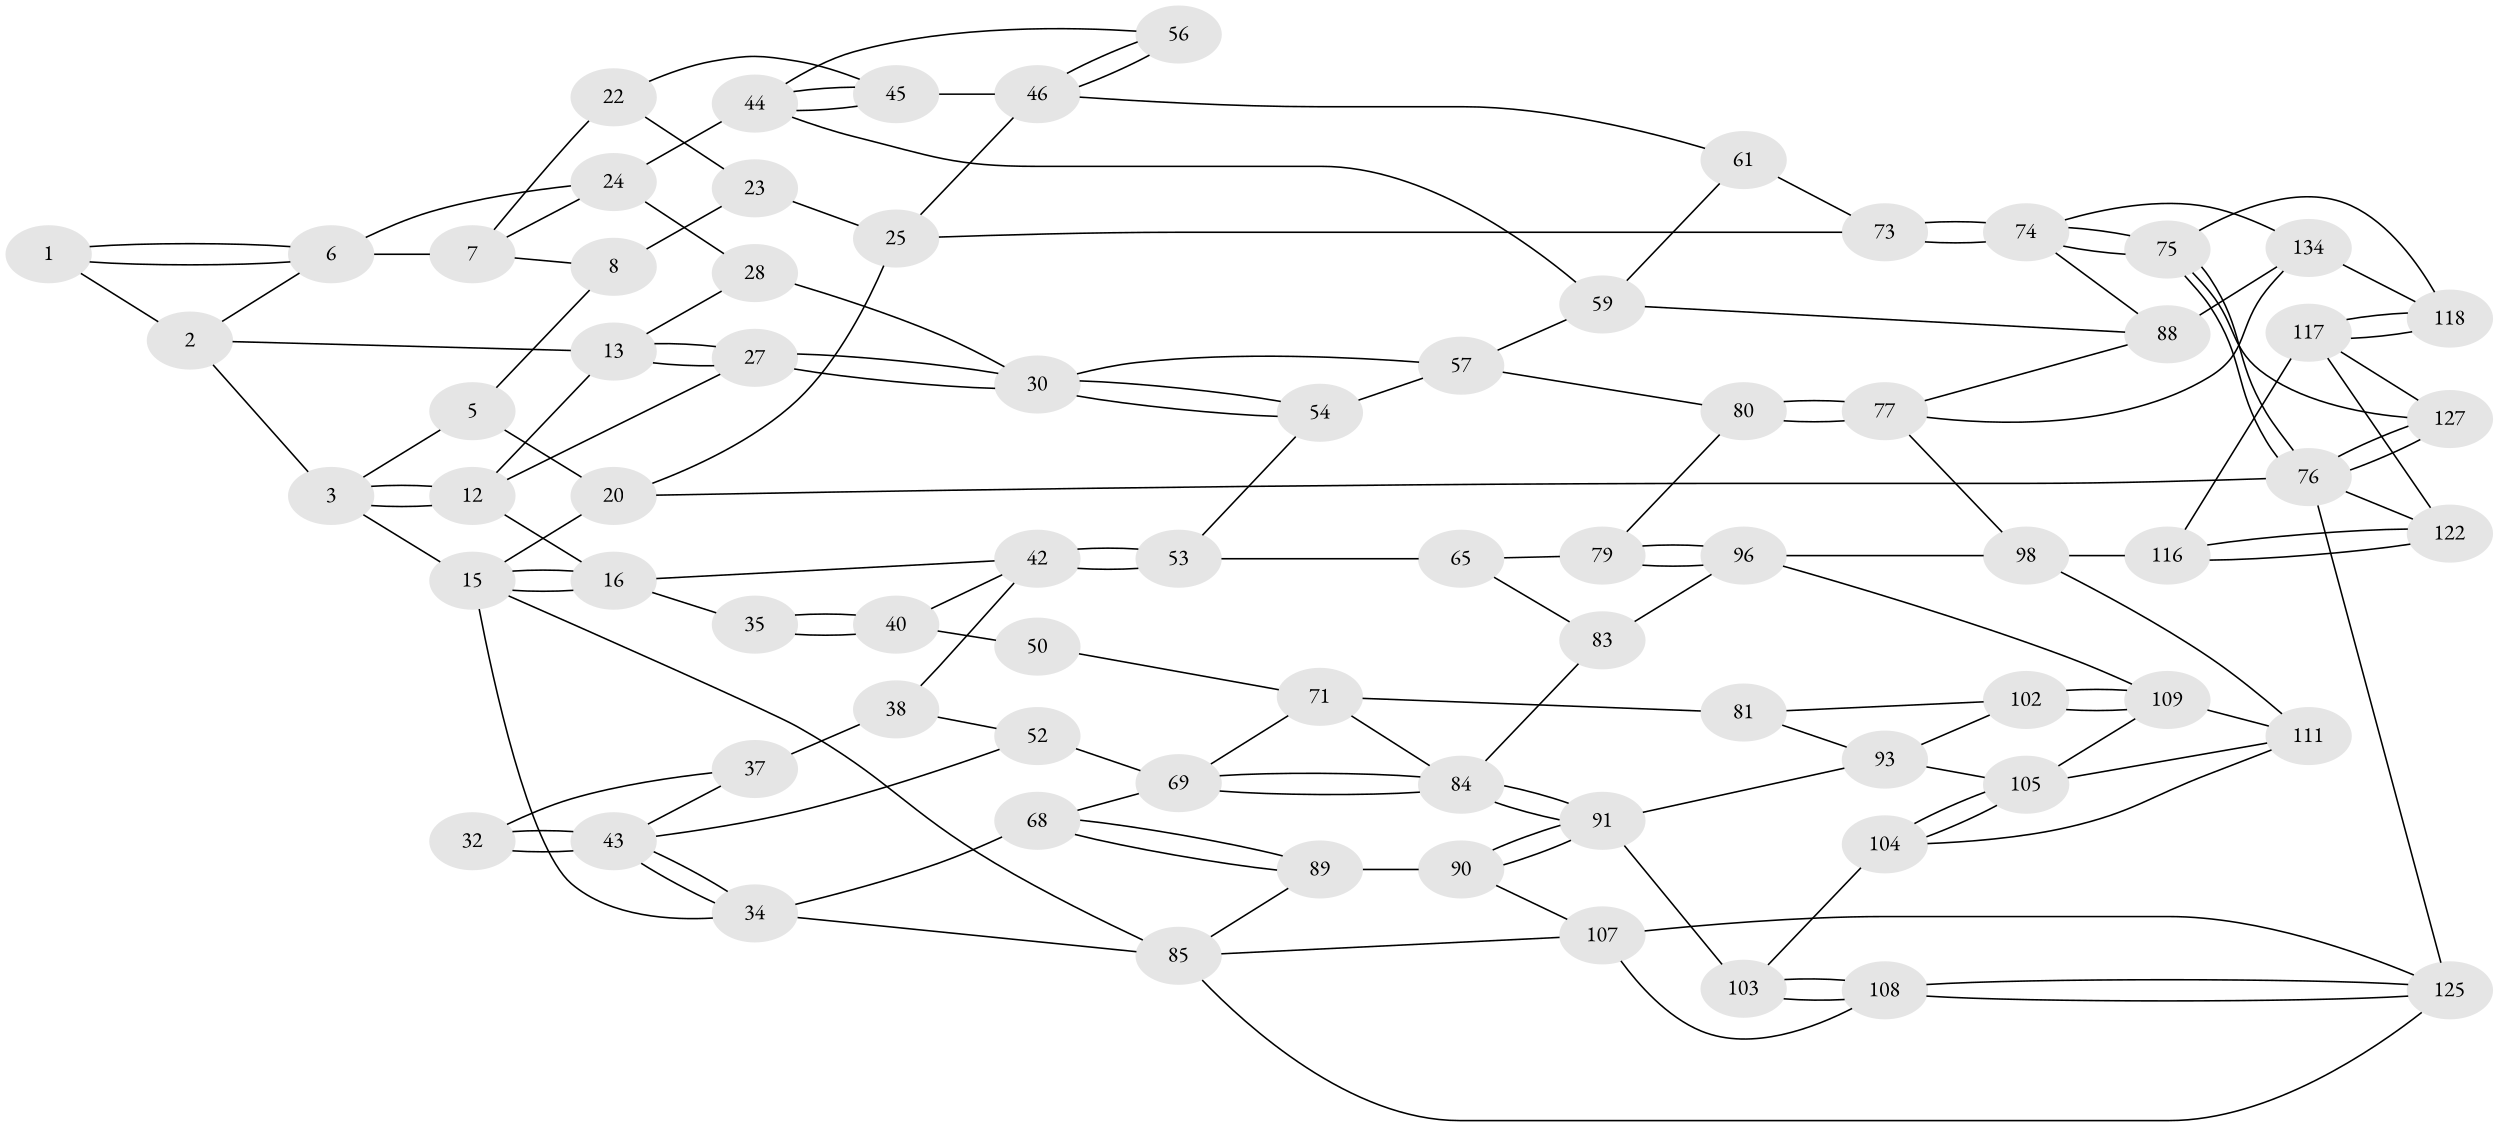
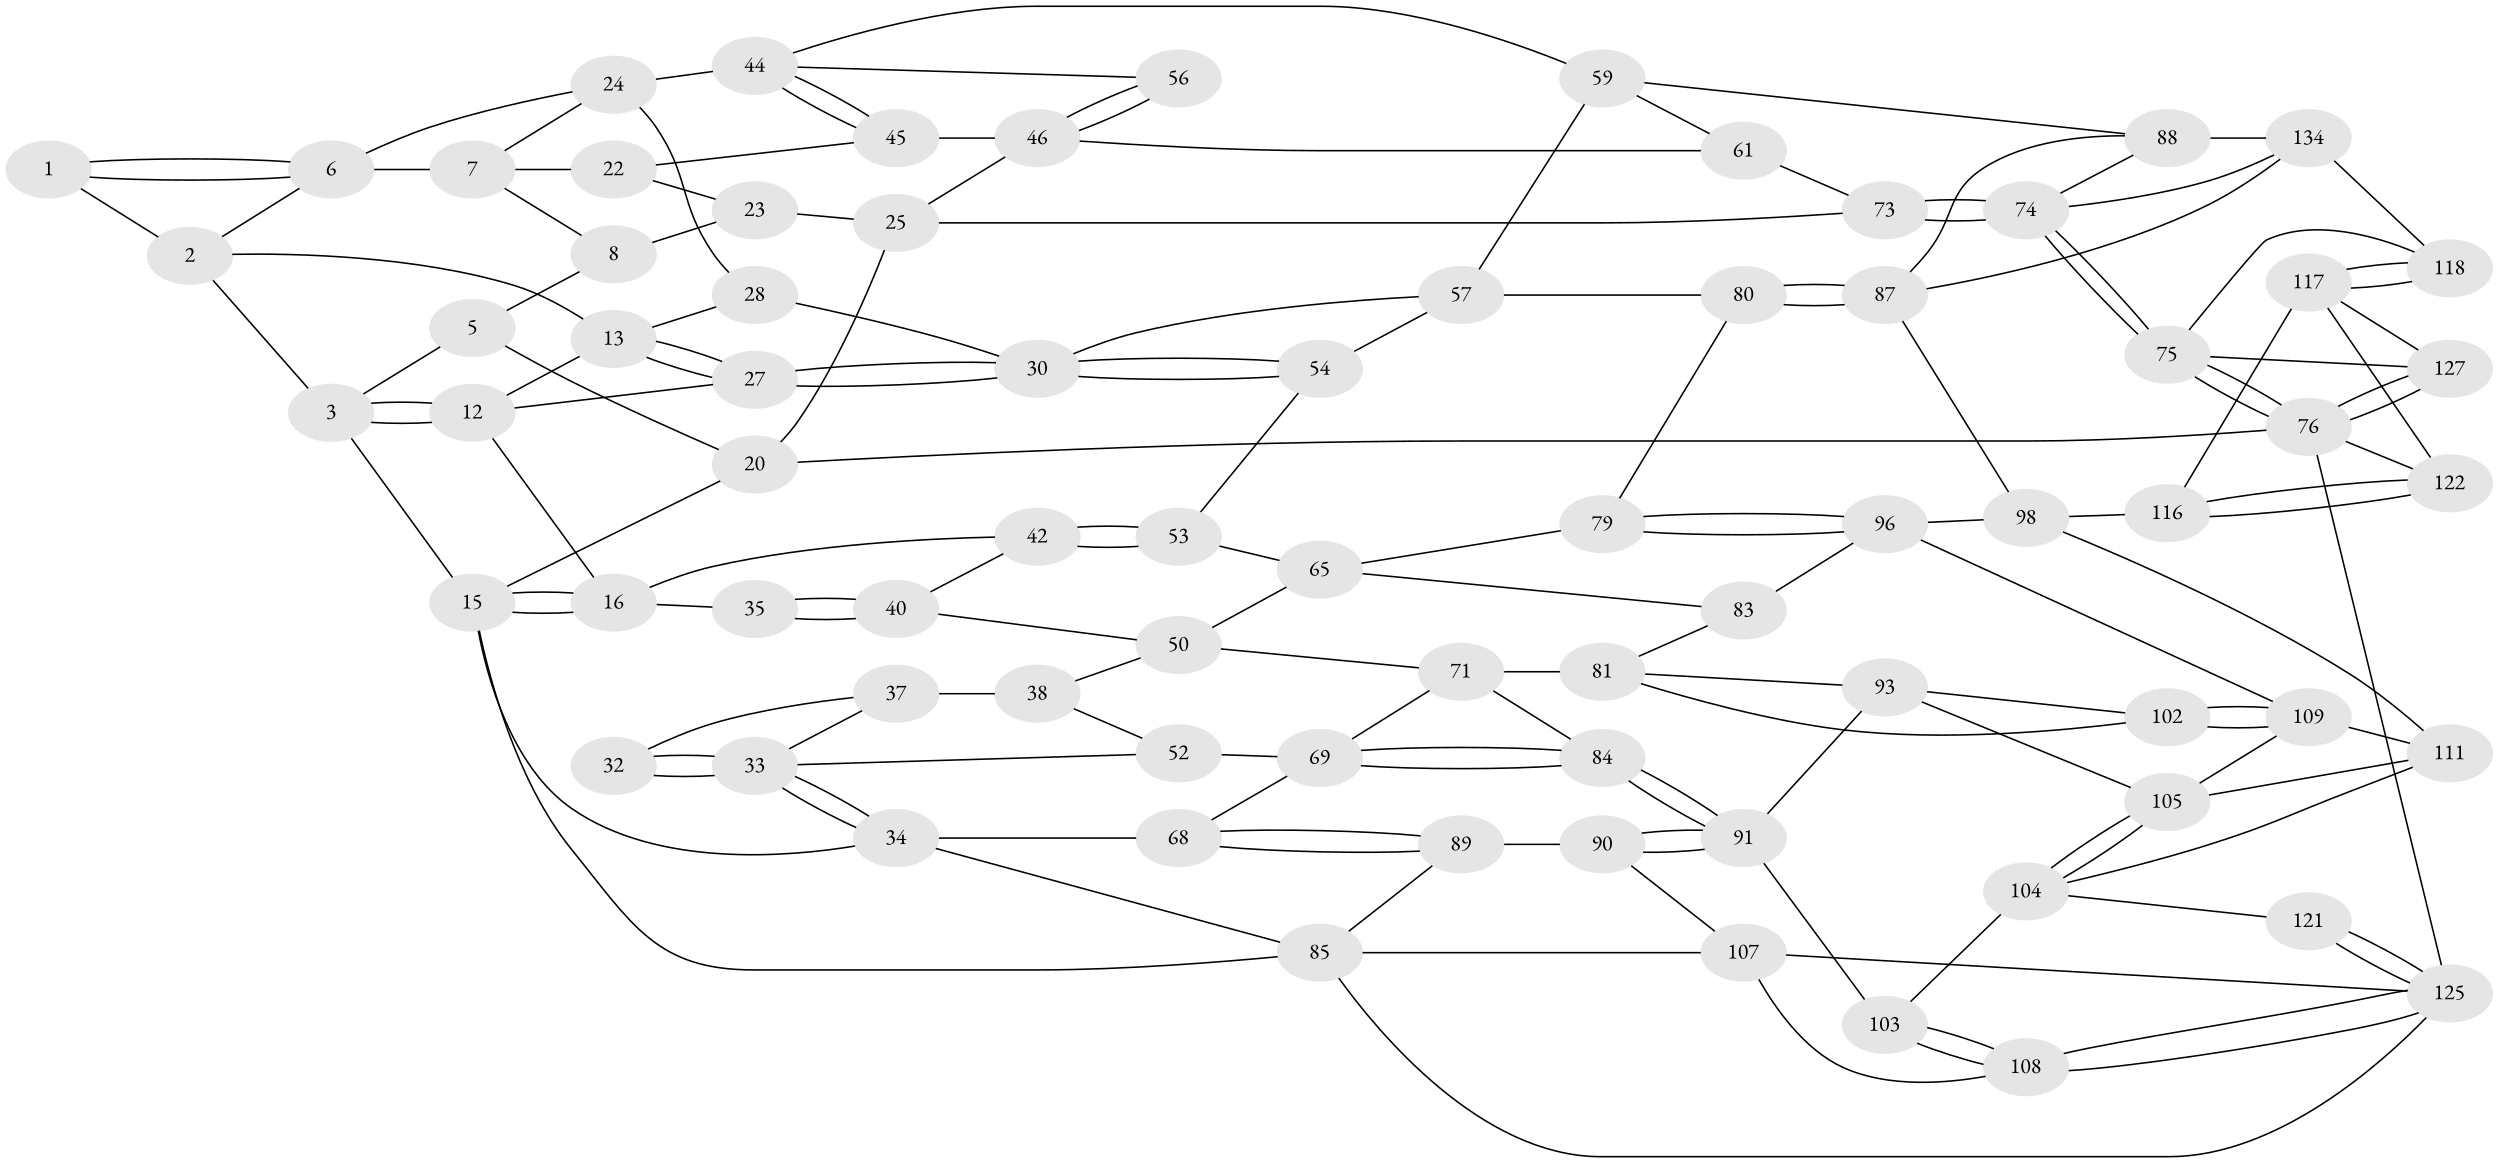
(1885, 411) -> (1885, 295)
none -> (1249, 607)
(975, 627) -> (1108, 669)
(1530, 715) -> (1673, 641)
(614, 841) -> (755, 766)
none -> (2309, 921)
